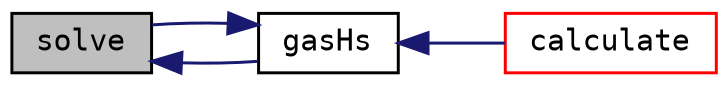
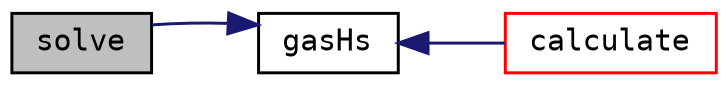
(220, 63) -> none
